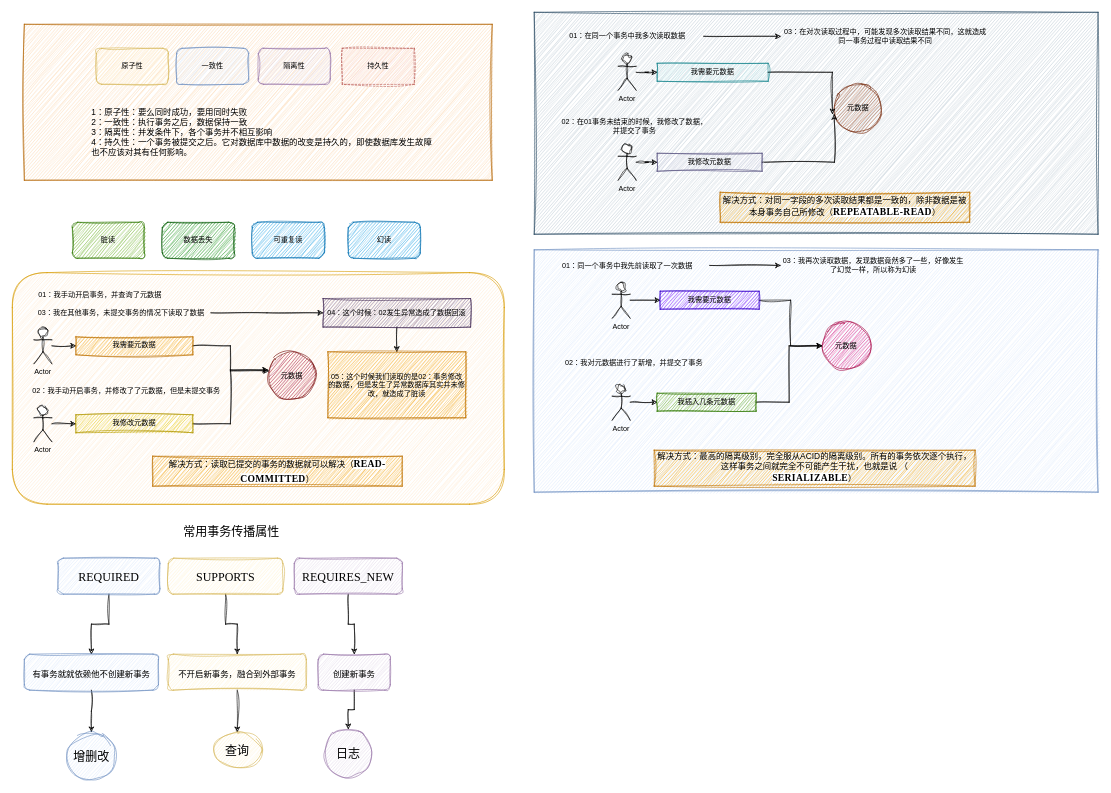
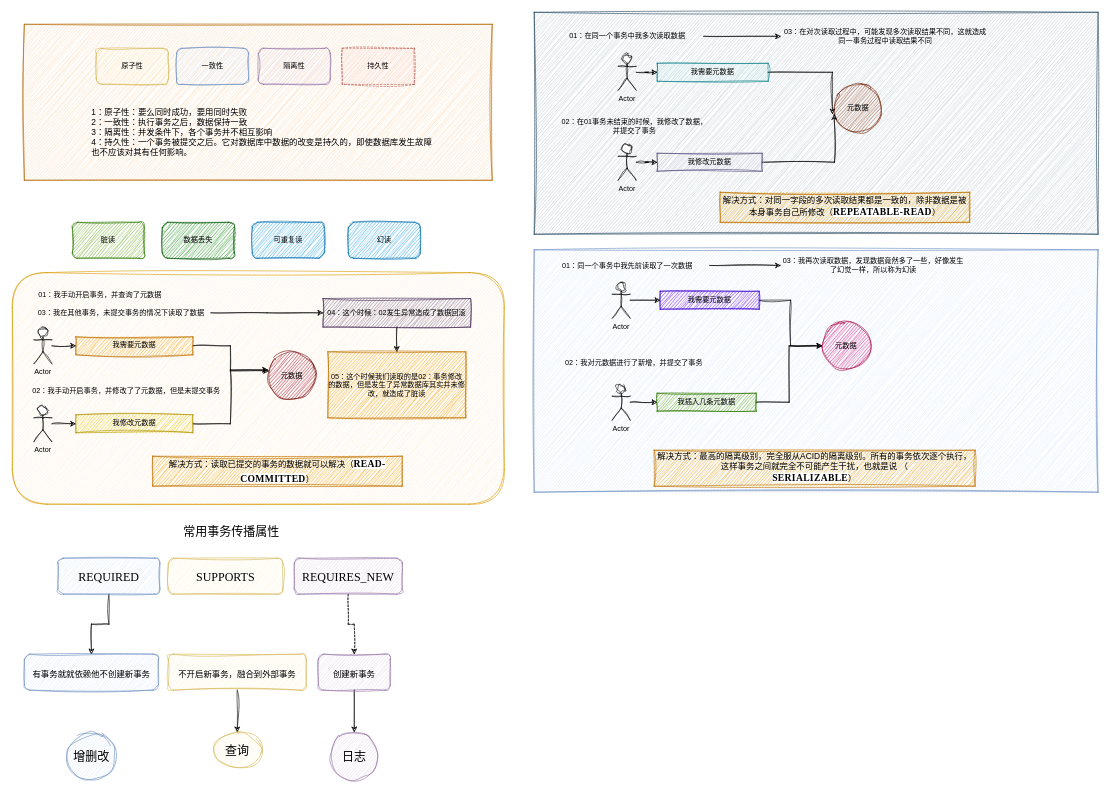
(230, 624) -> none
(352, 624) -> (352, 624)
(91, 710) -> none
(348, 753) -> (354, 756)
